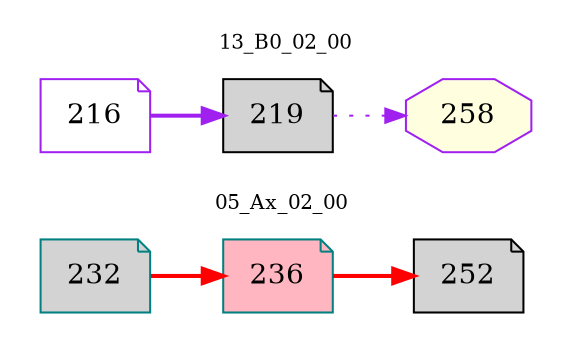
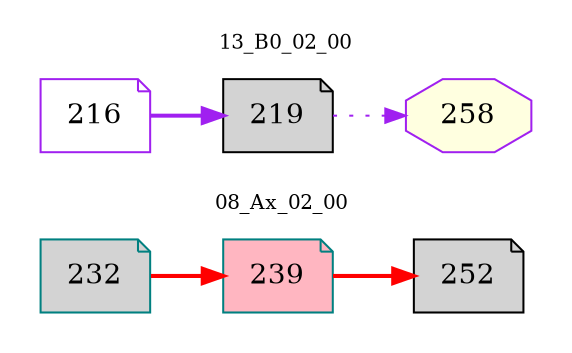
(282, 204) -> (282, 204)
(278, 276) -> (278, 276)
